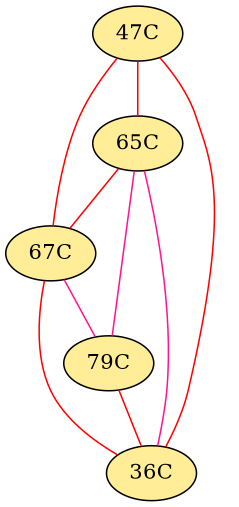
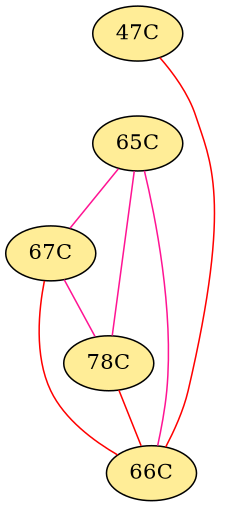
(138, 89) -> none
(72, 137) -> none
(94, 198) -> (94, 198)
(109, 363) -> (109, 363)
(151, 473) -> (151, 473)
